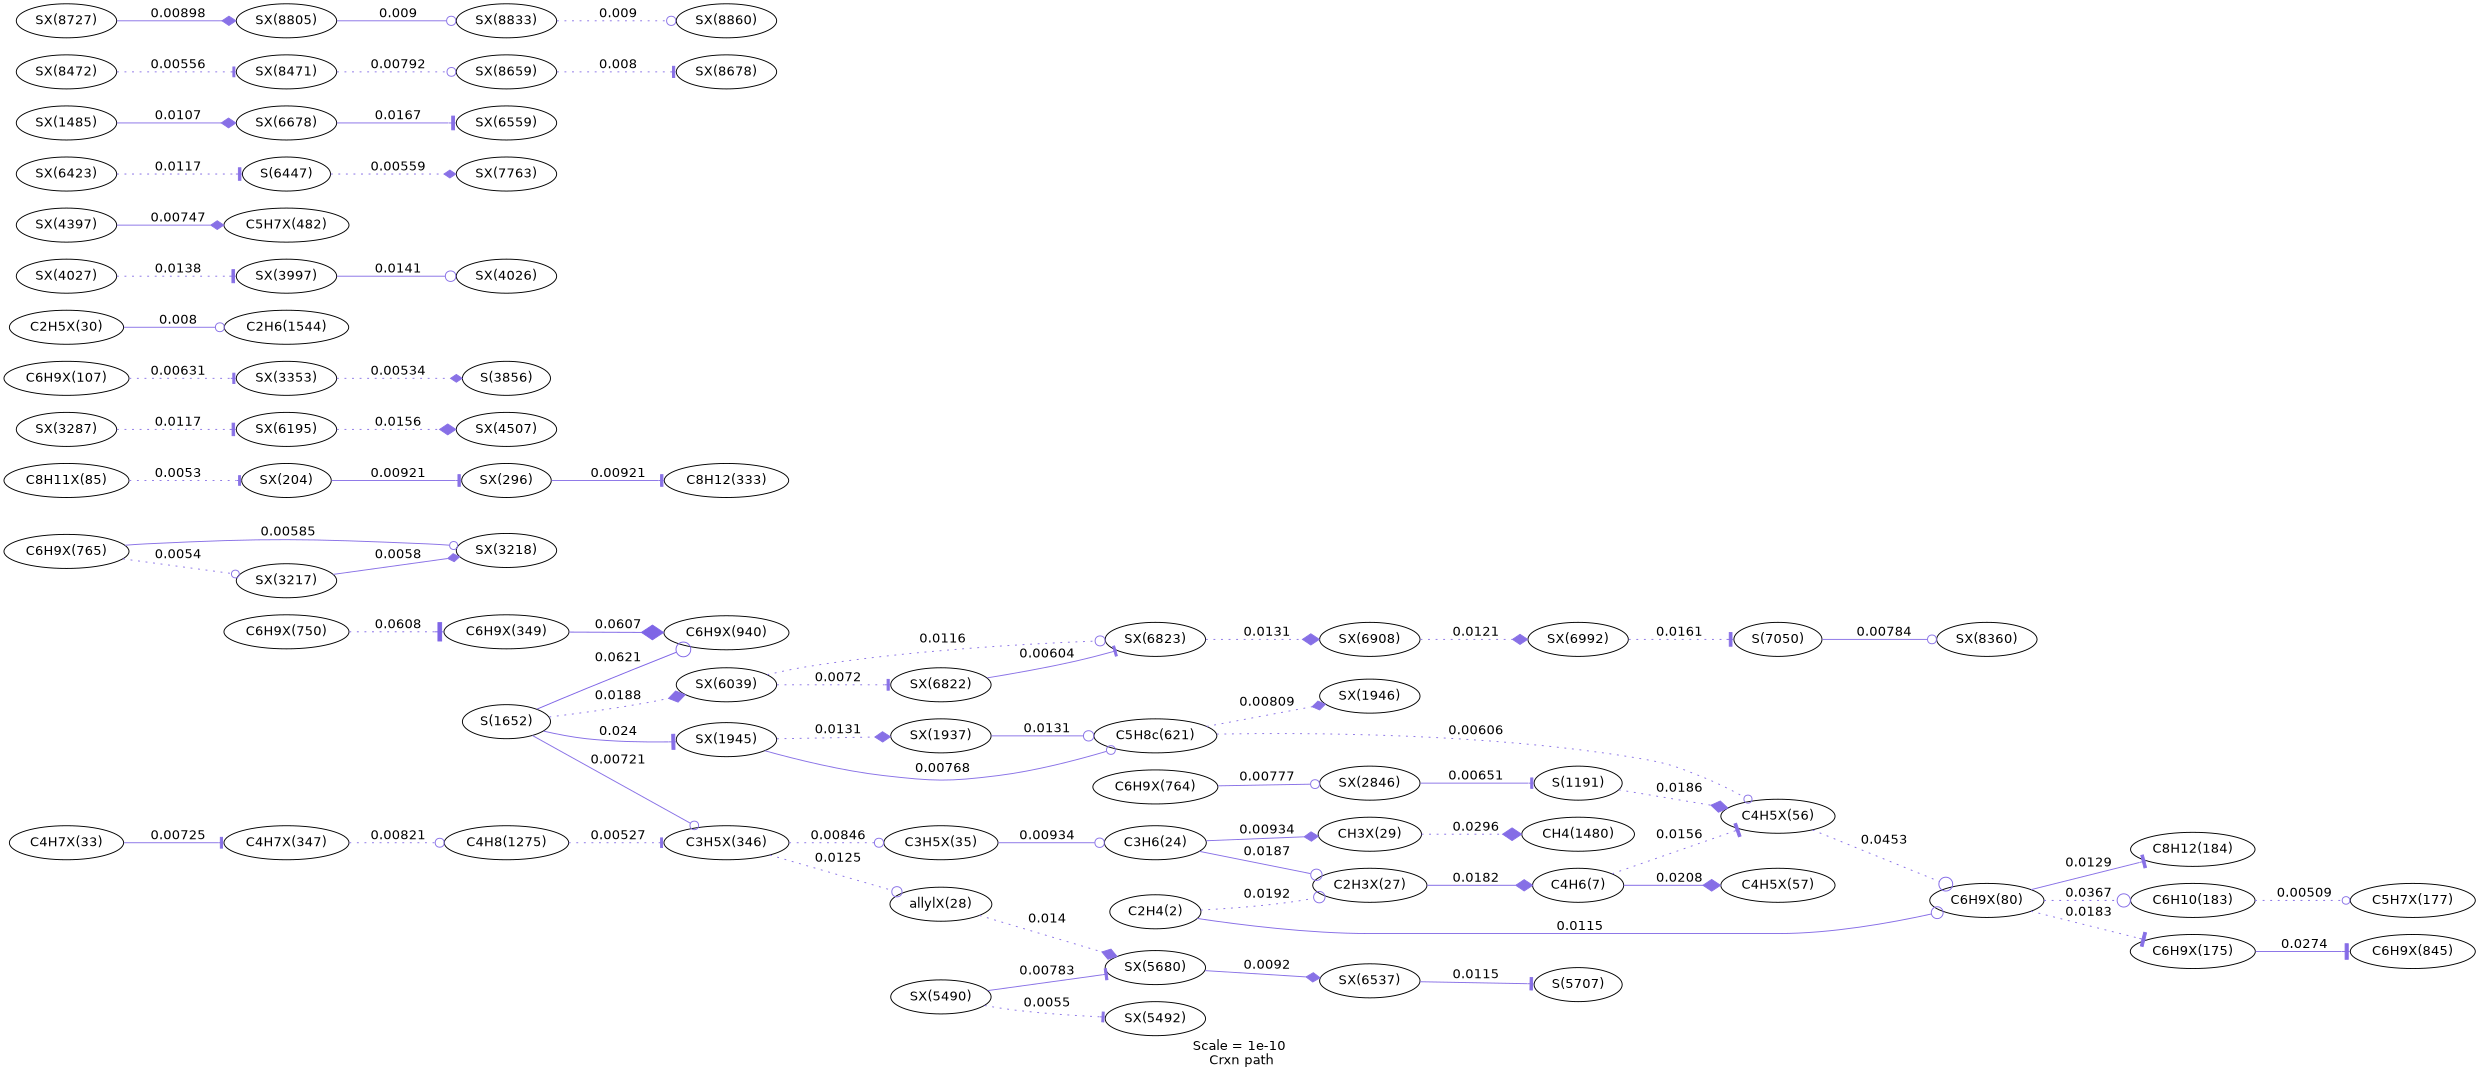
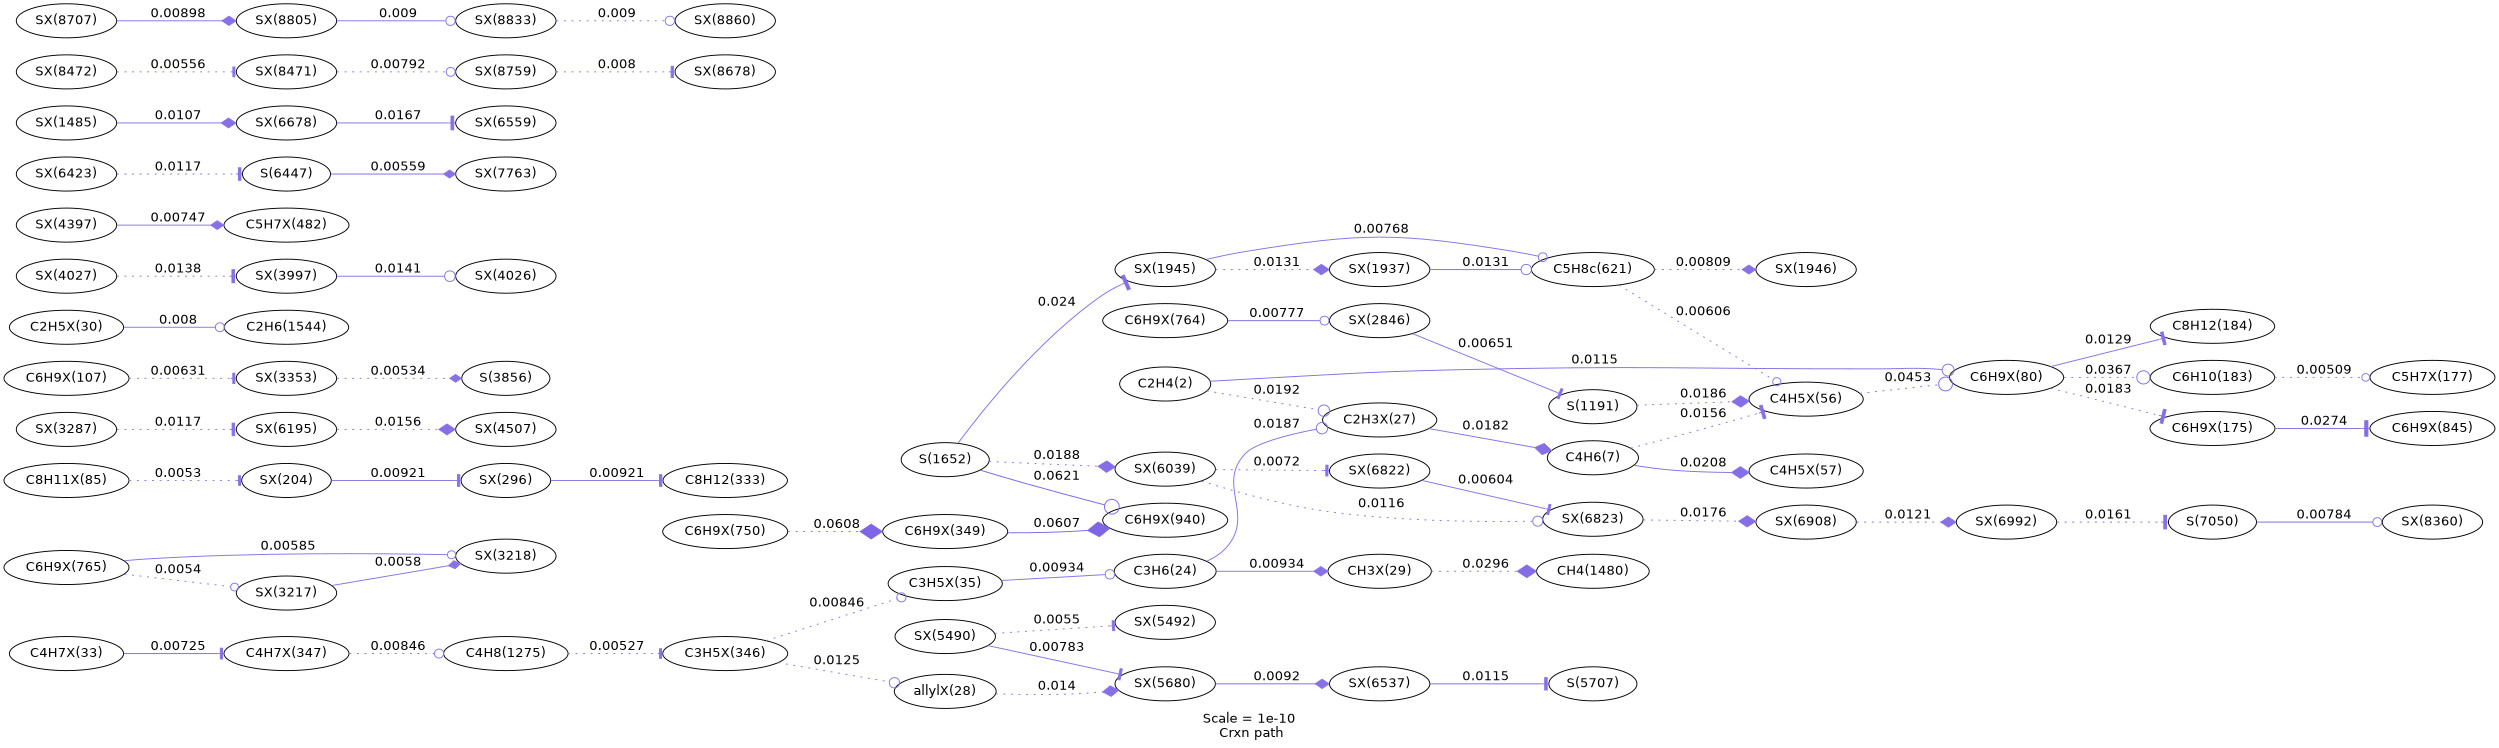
(66, 21) -> (66, 21)
(506, 72) -> (506, 72)
(387, 174) -> (387, 174)
(392, 632) -> (824, 532)
(1265, 632) -> (1702, 513)
(611, 779) -> none
(396, 836) -> (396, 646)
